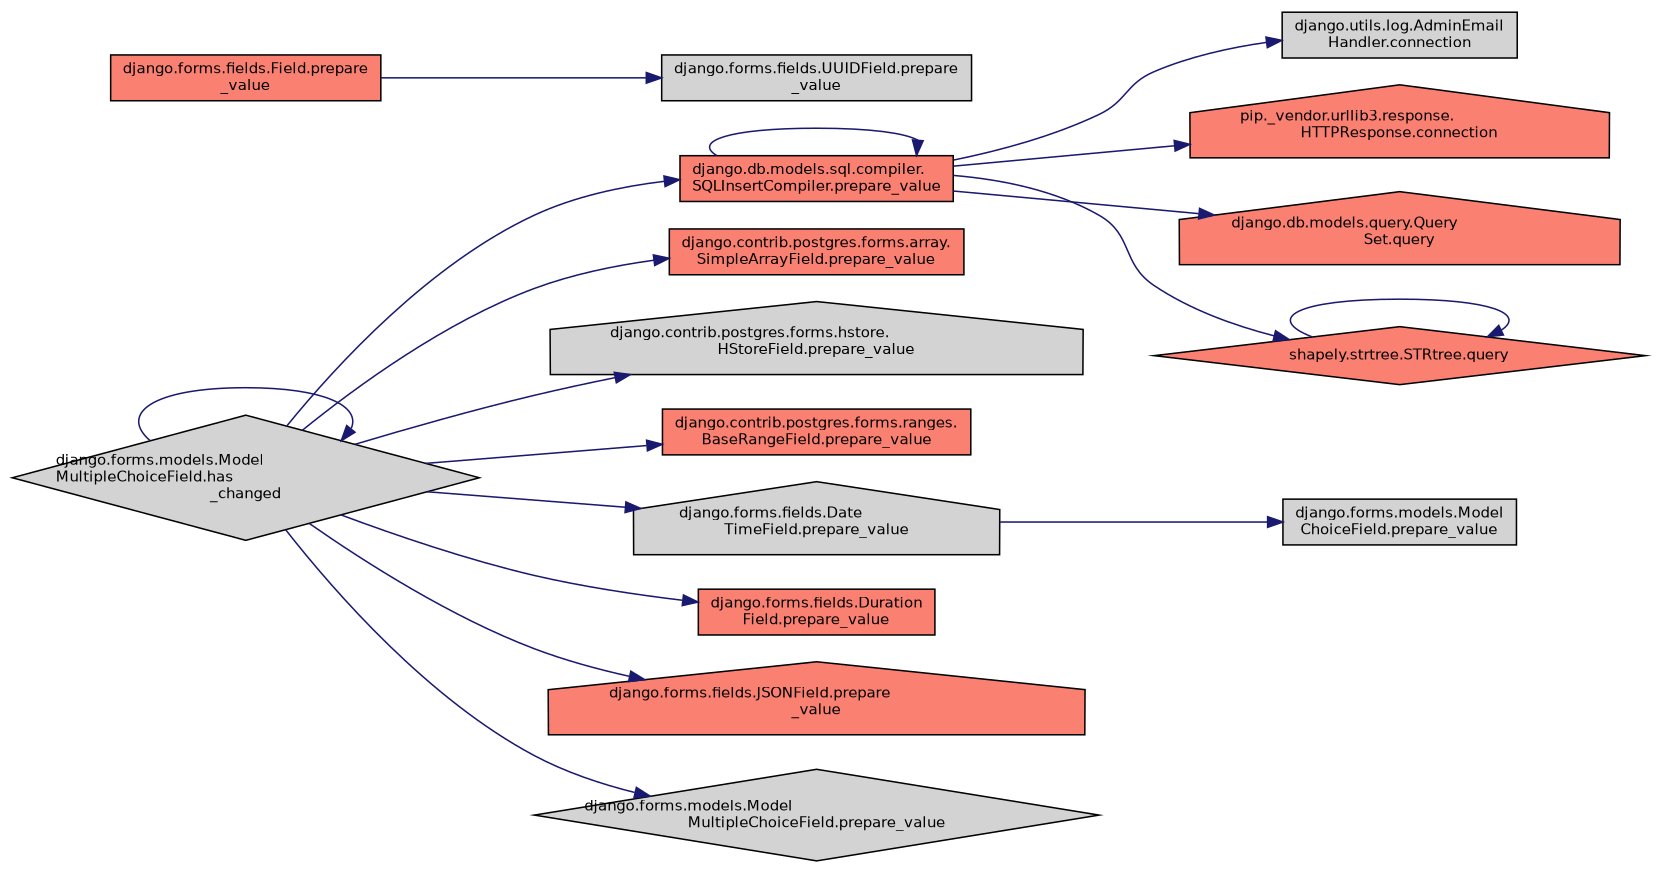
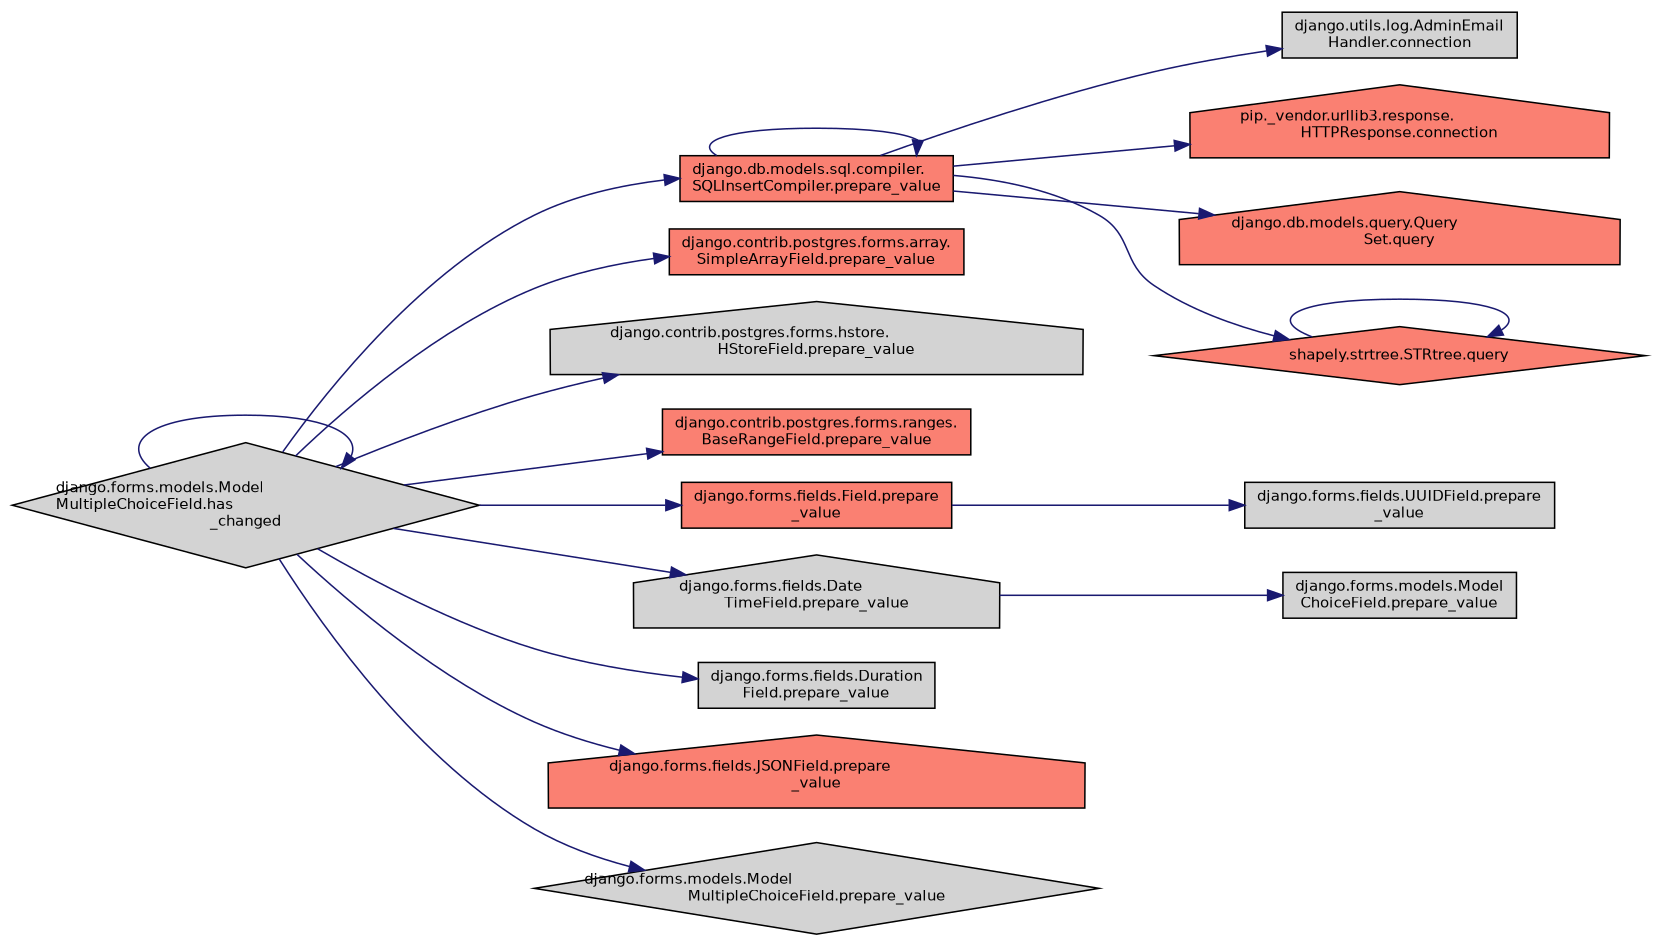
none -> (572, 505)
(817, 612) -> (817, 685)
